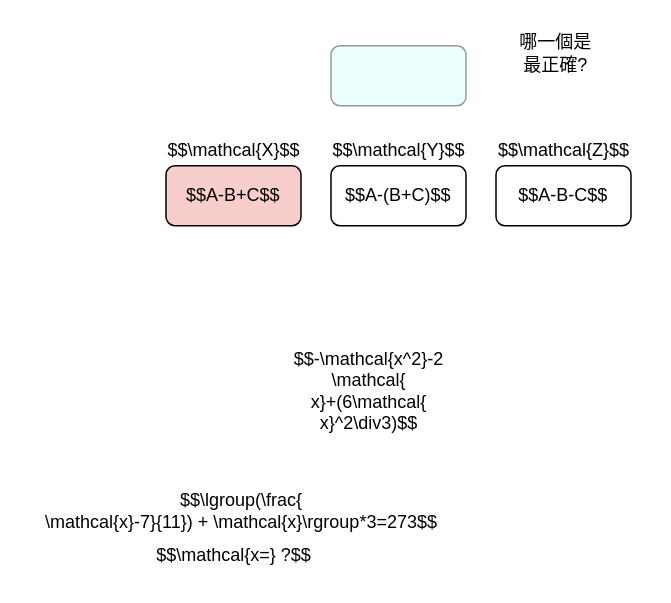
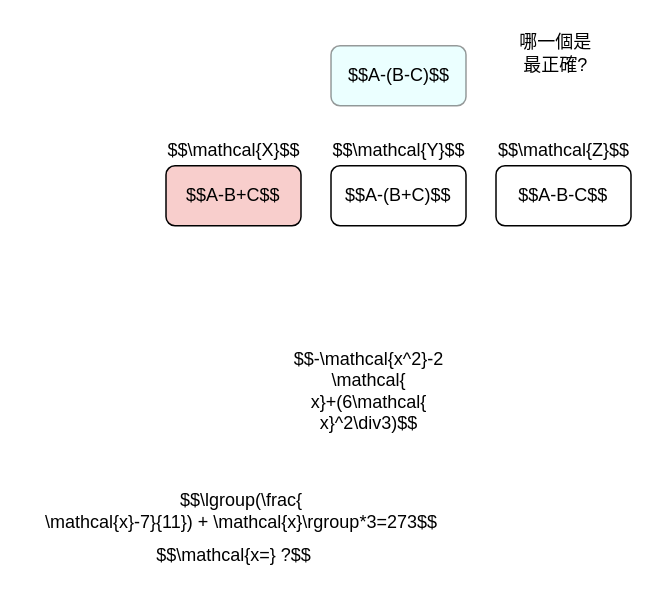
none -> (398, 76)
